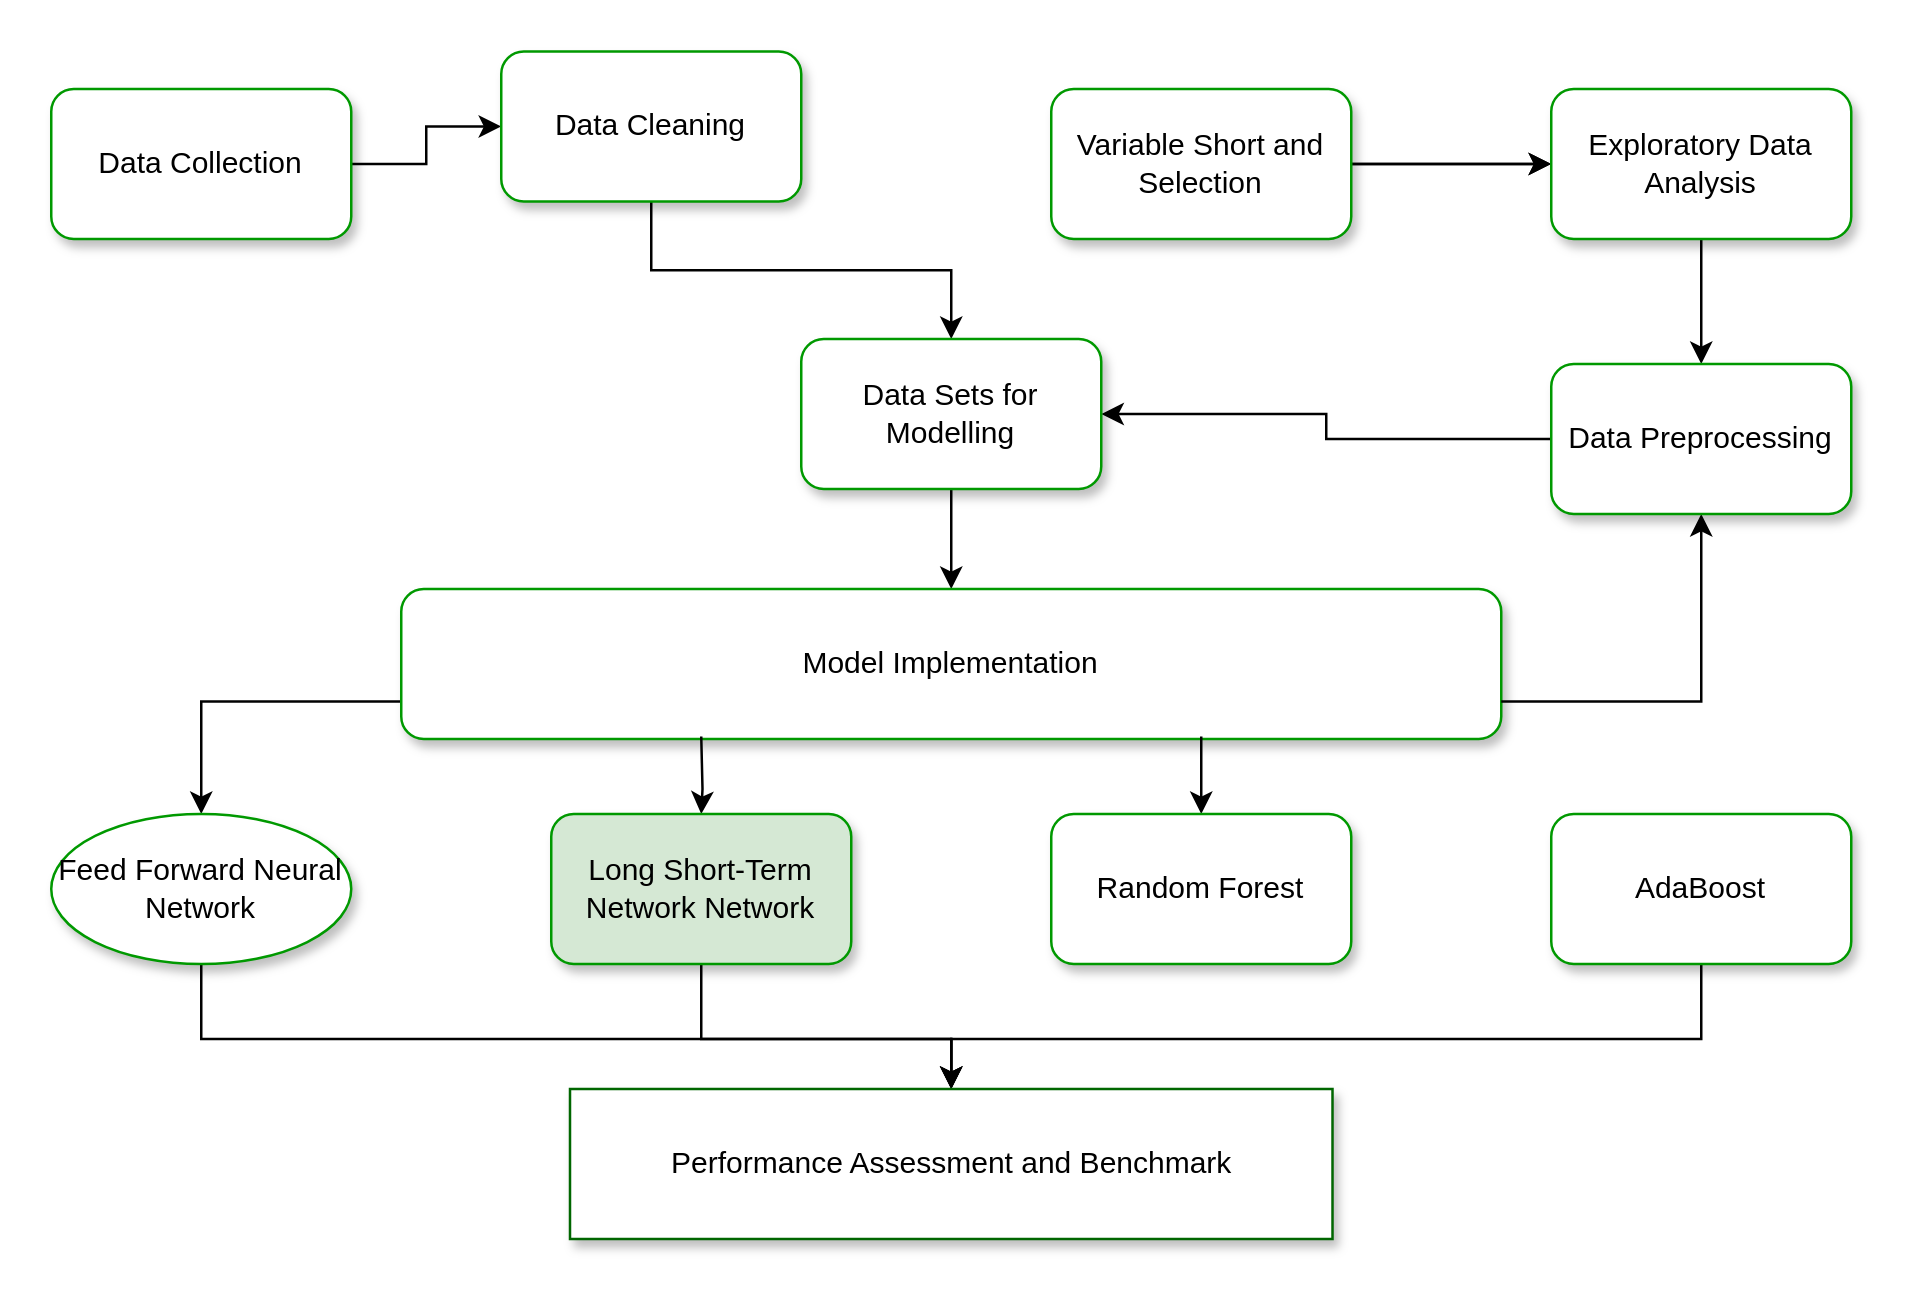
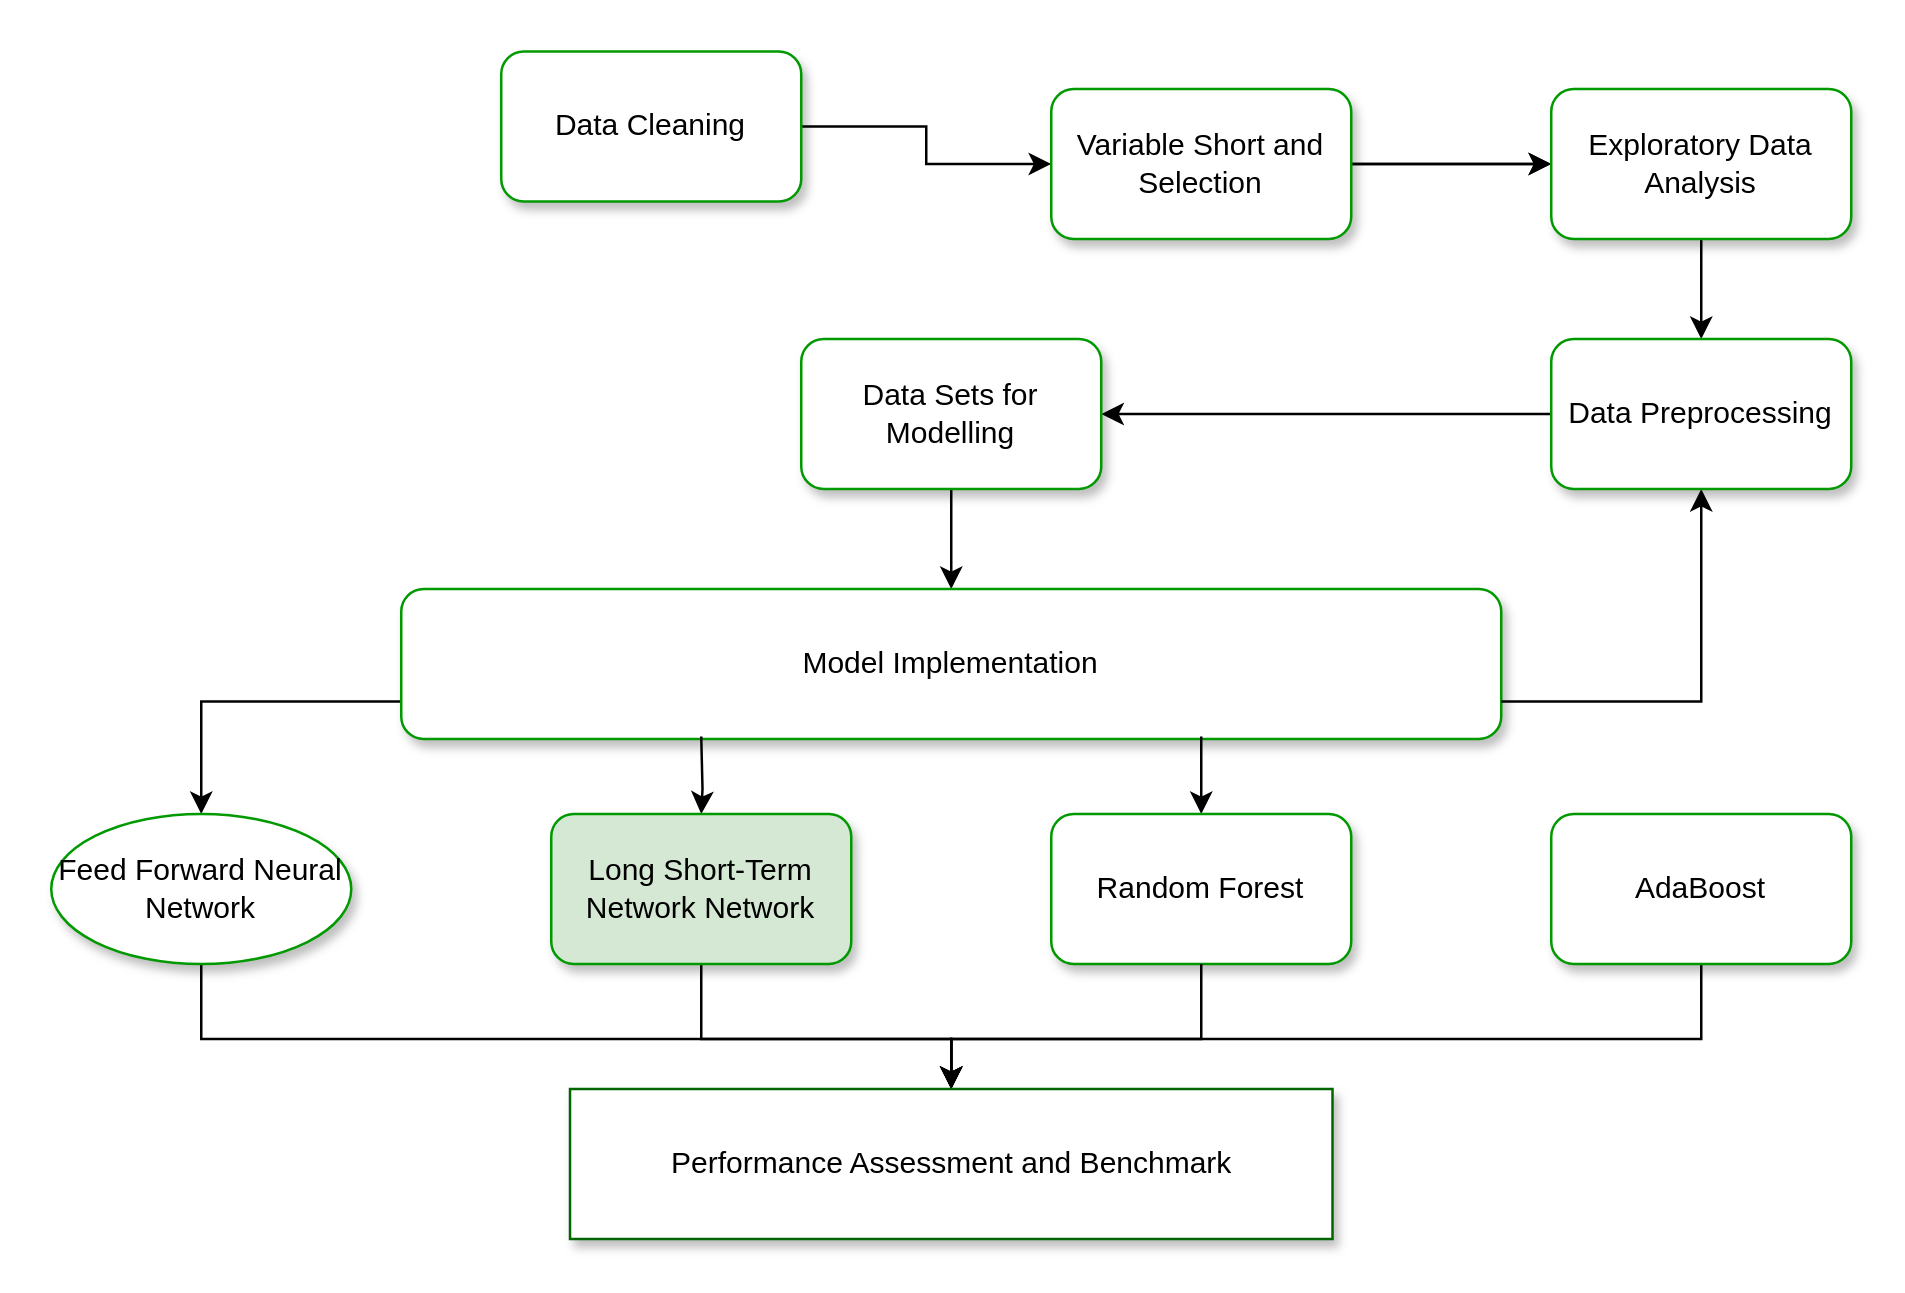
(426, 154) -> none
(201, 164) -> none
(793, 270) -> (926, 136)
(1701, 439) -> (1701, 414)
none -> (1201, 998)
